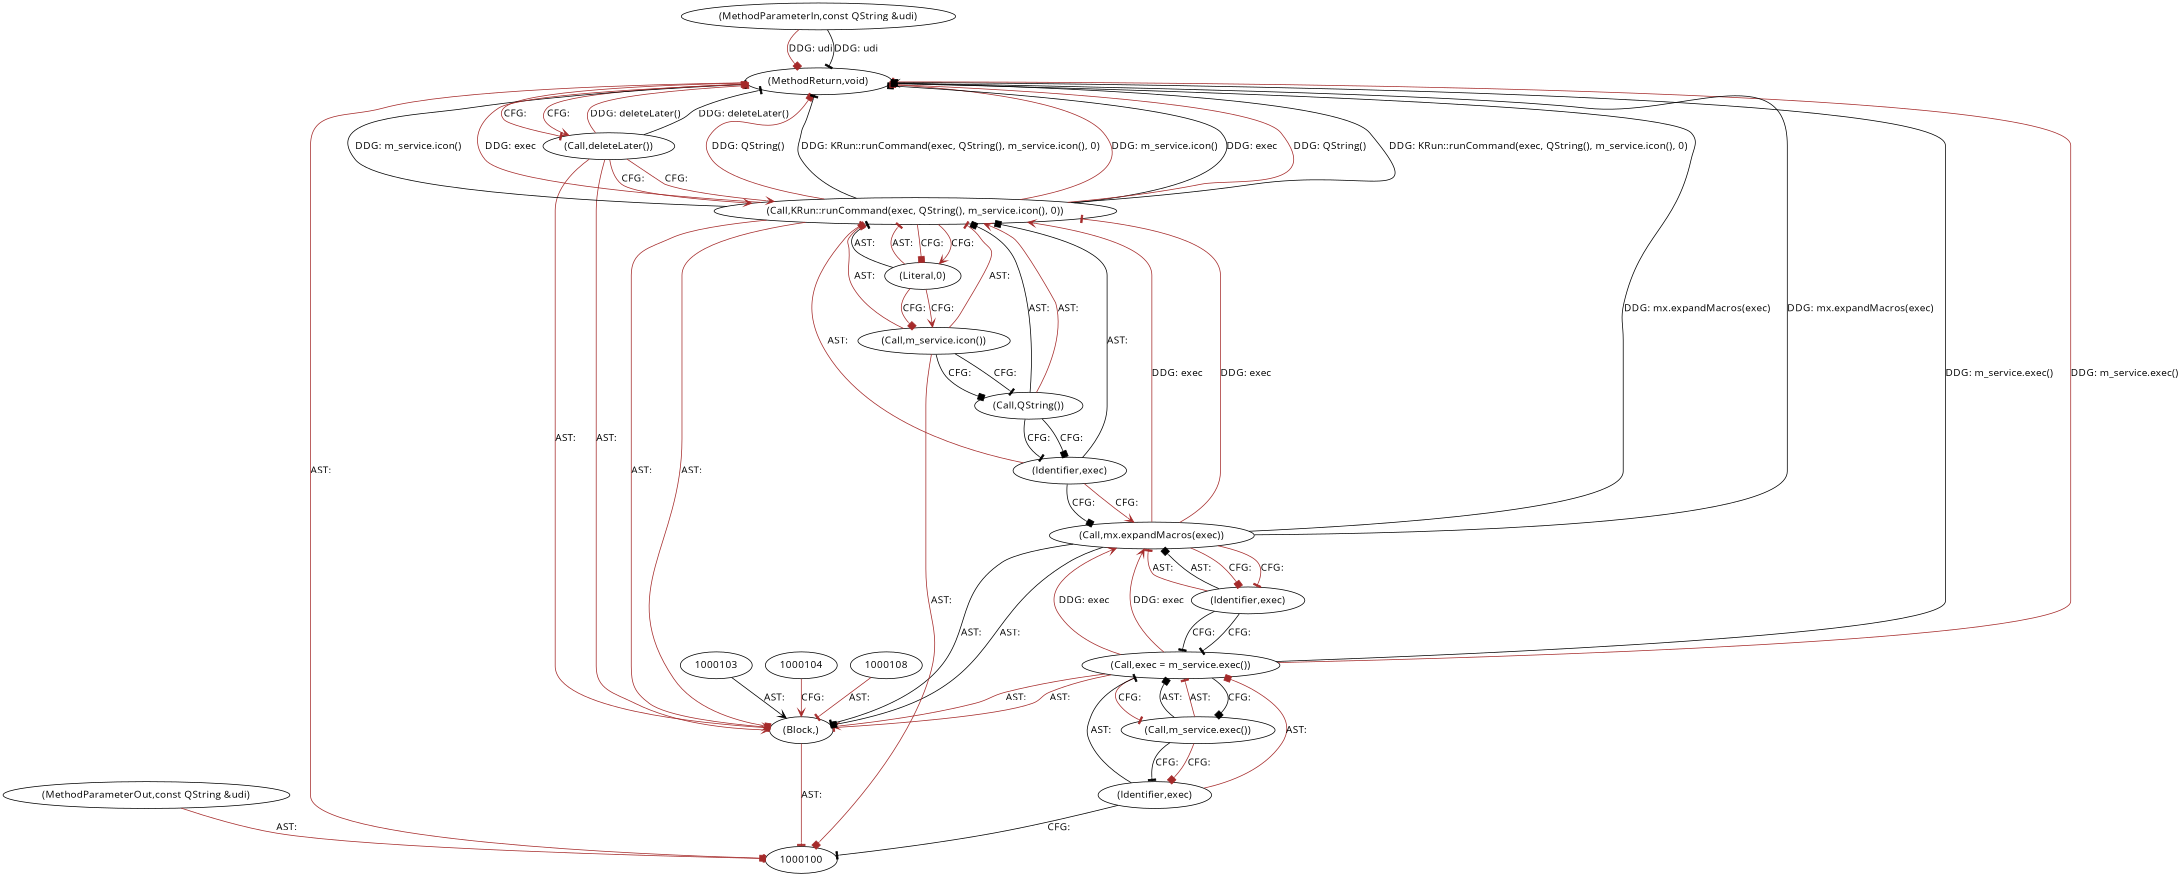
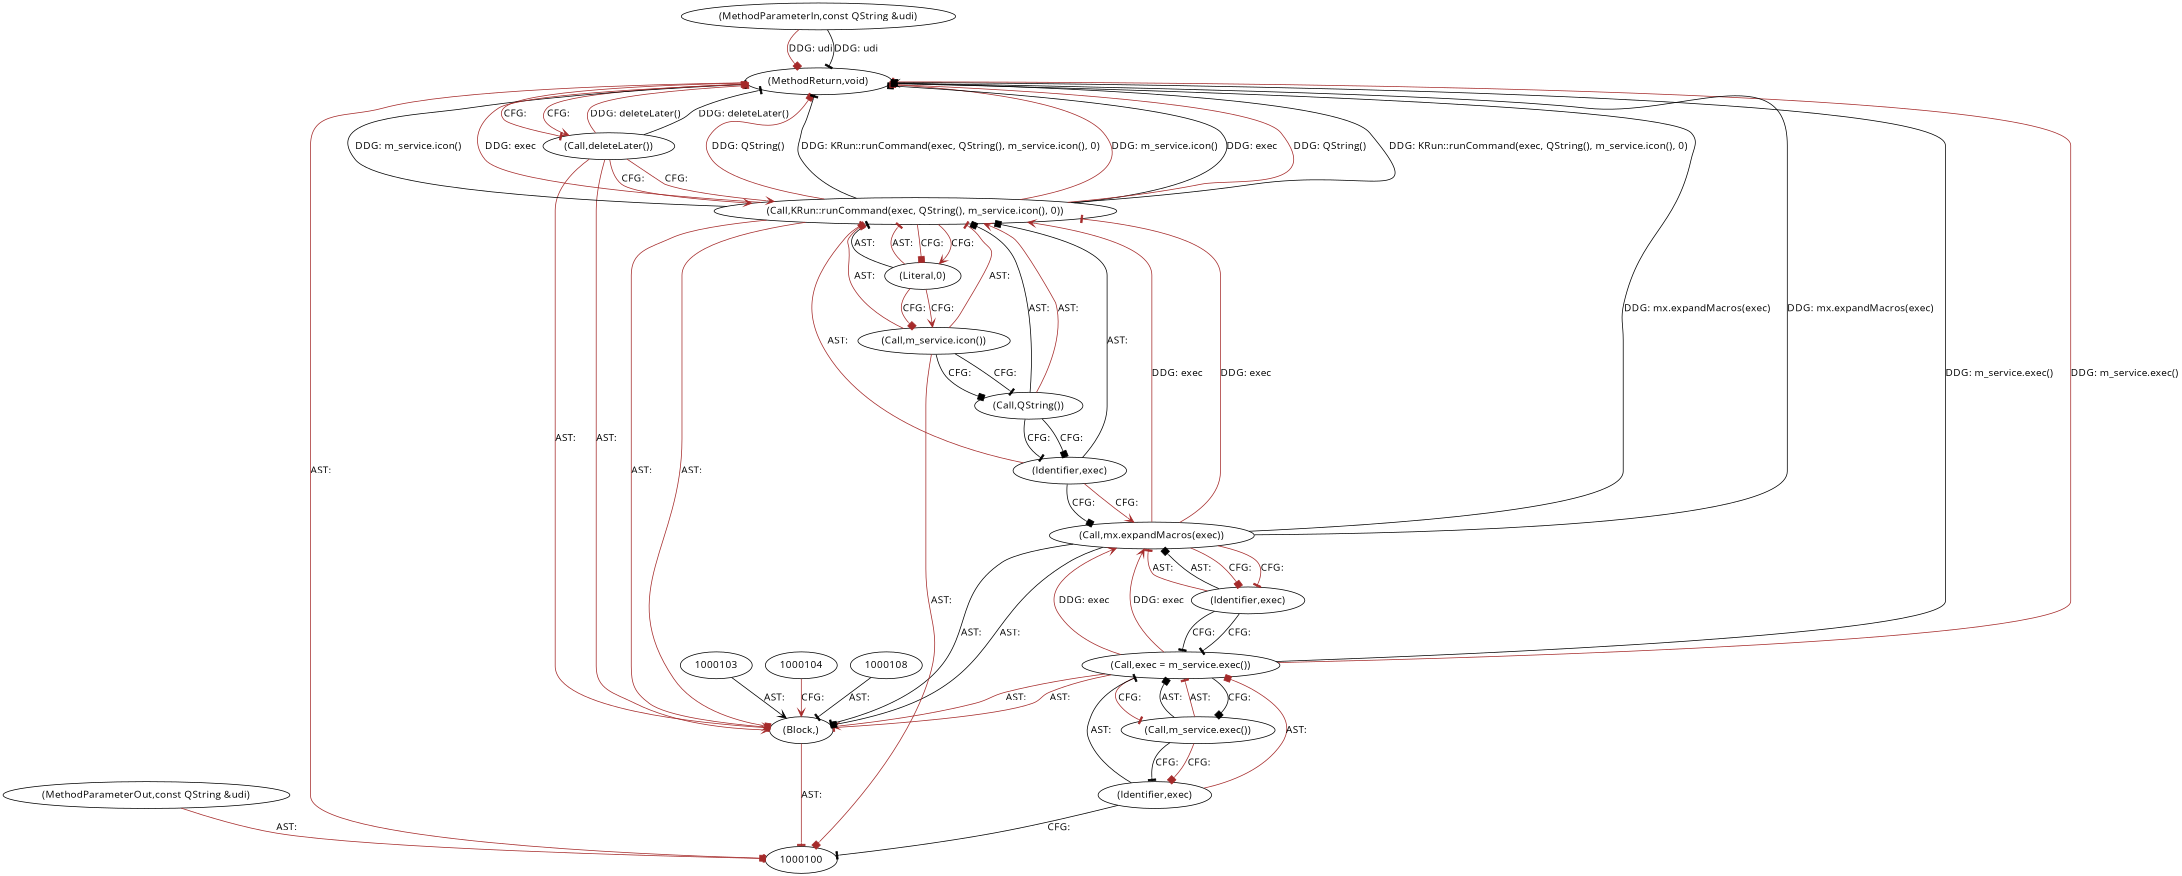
(845, 697) -> (845, 697)
